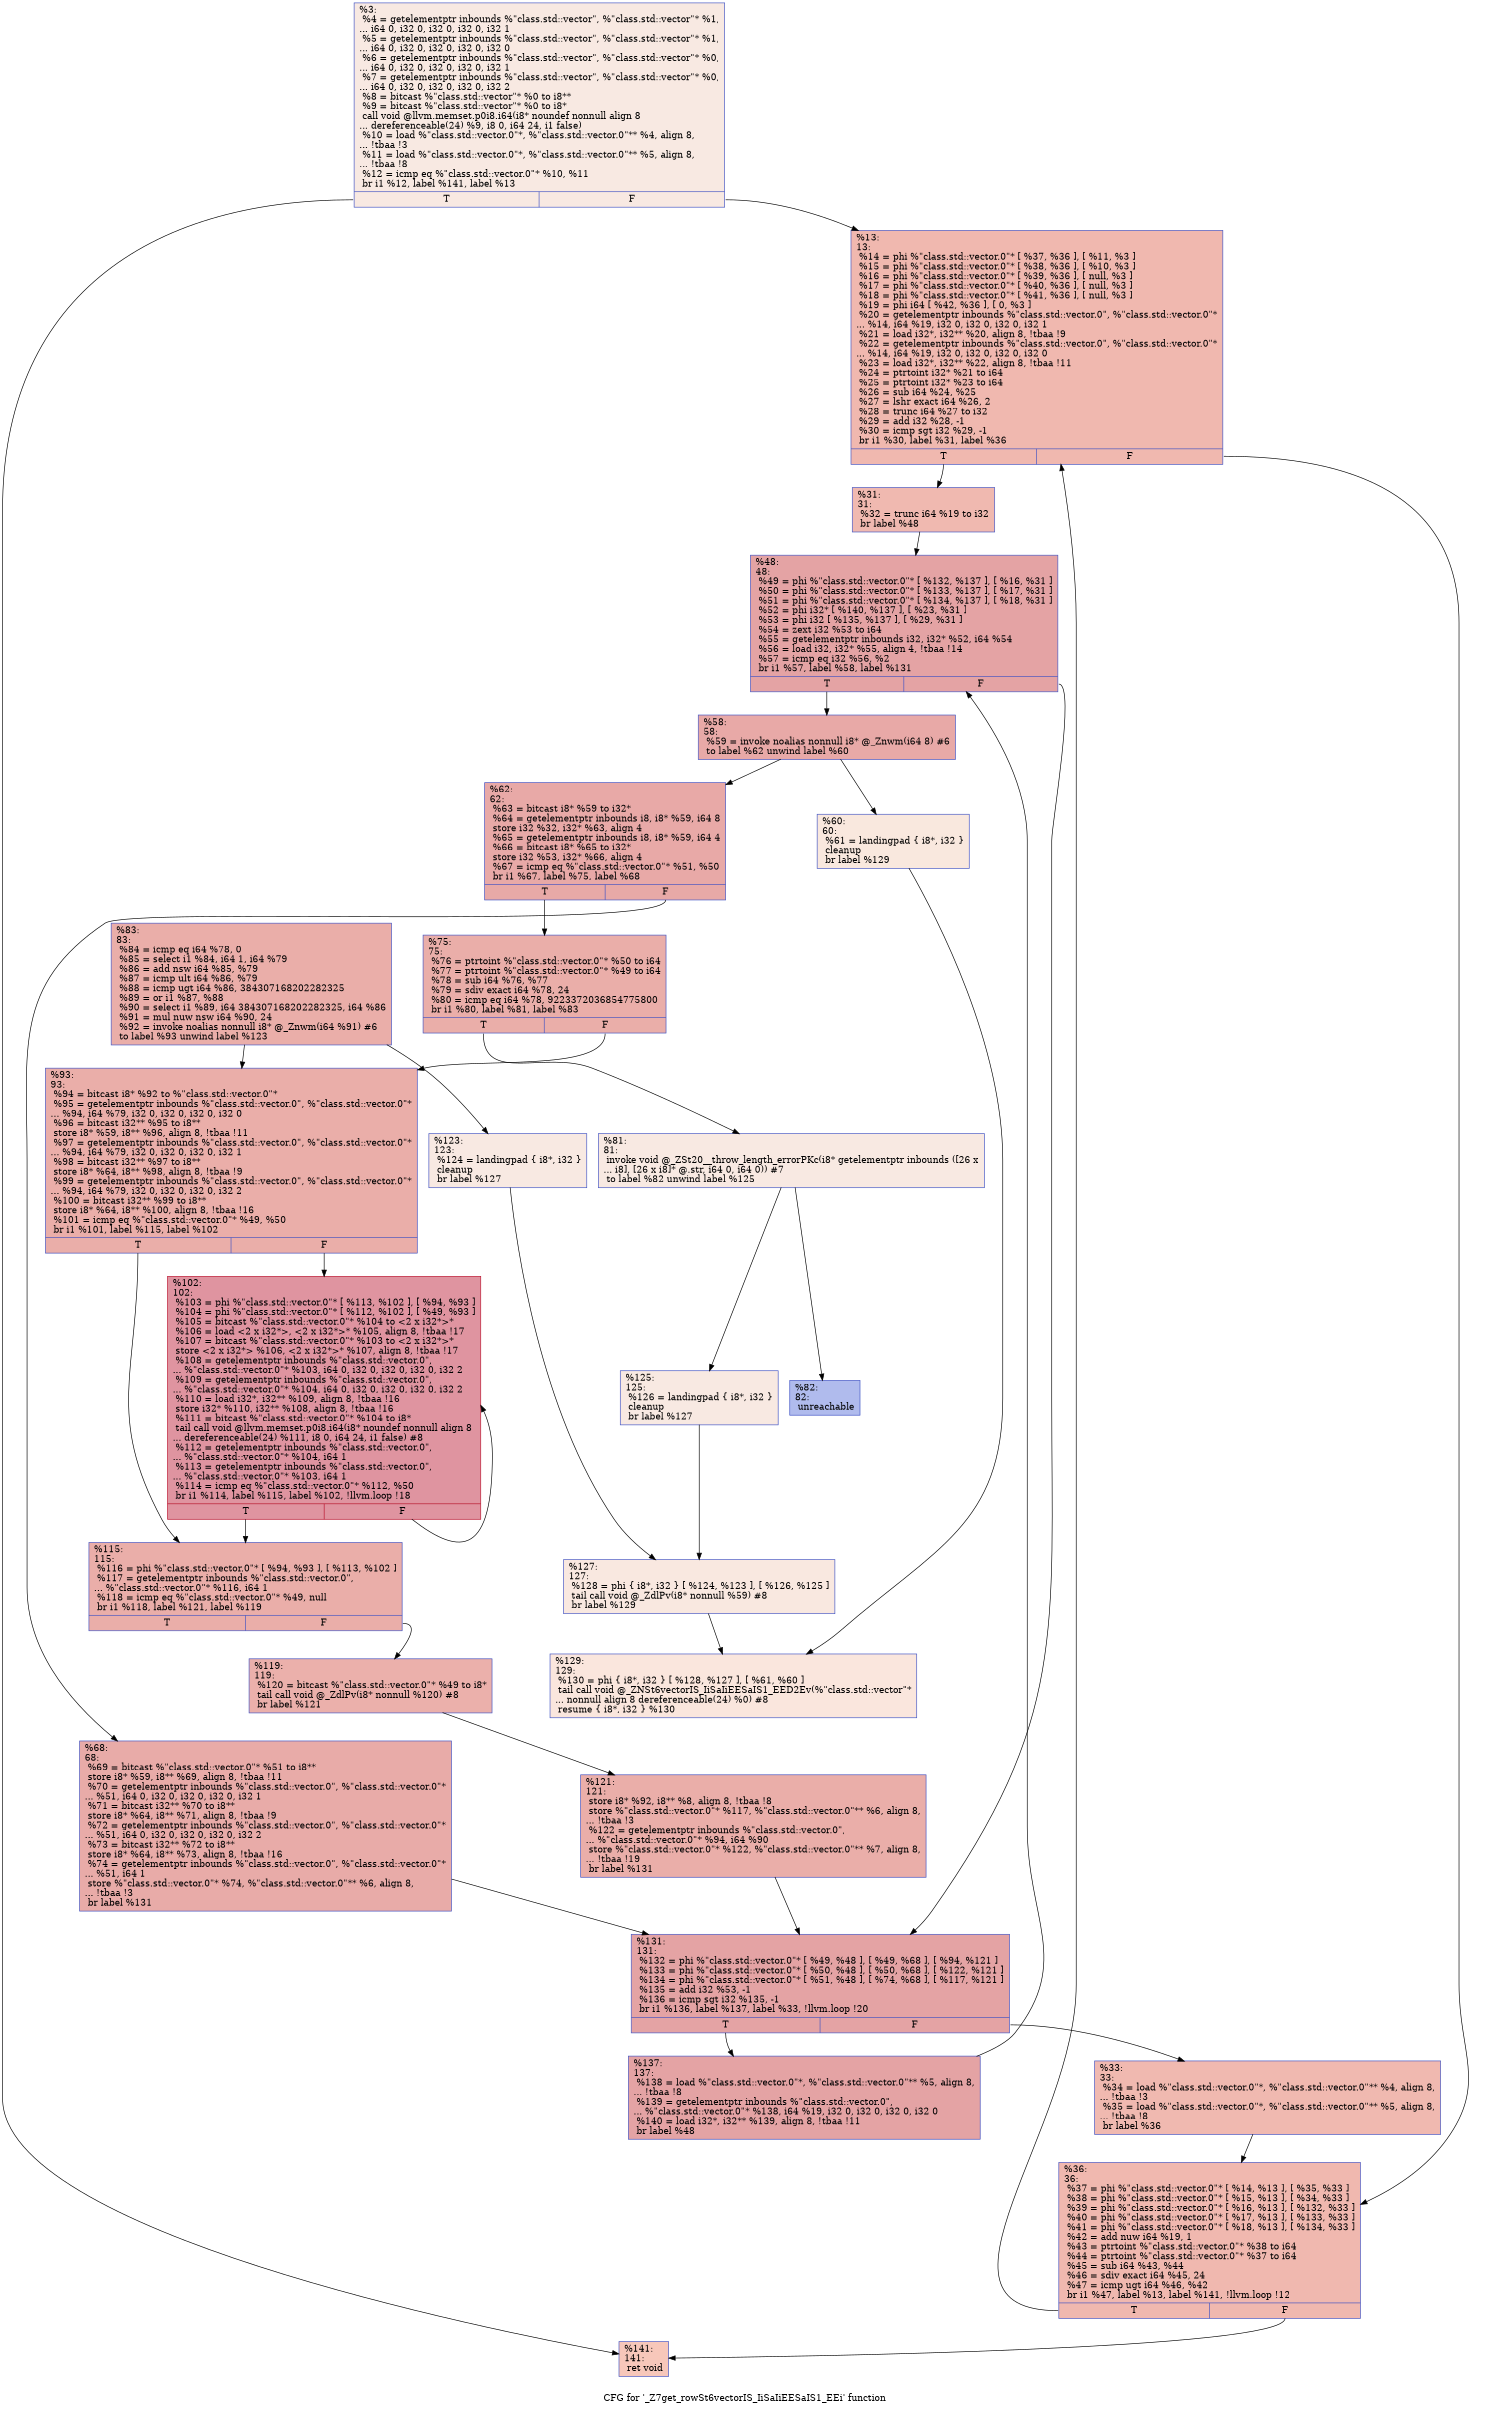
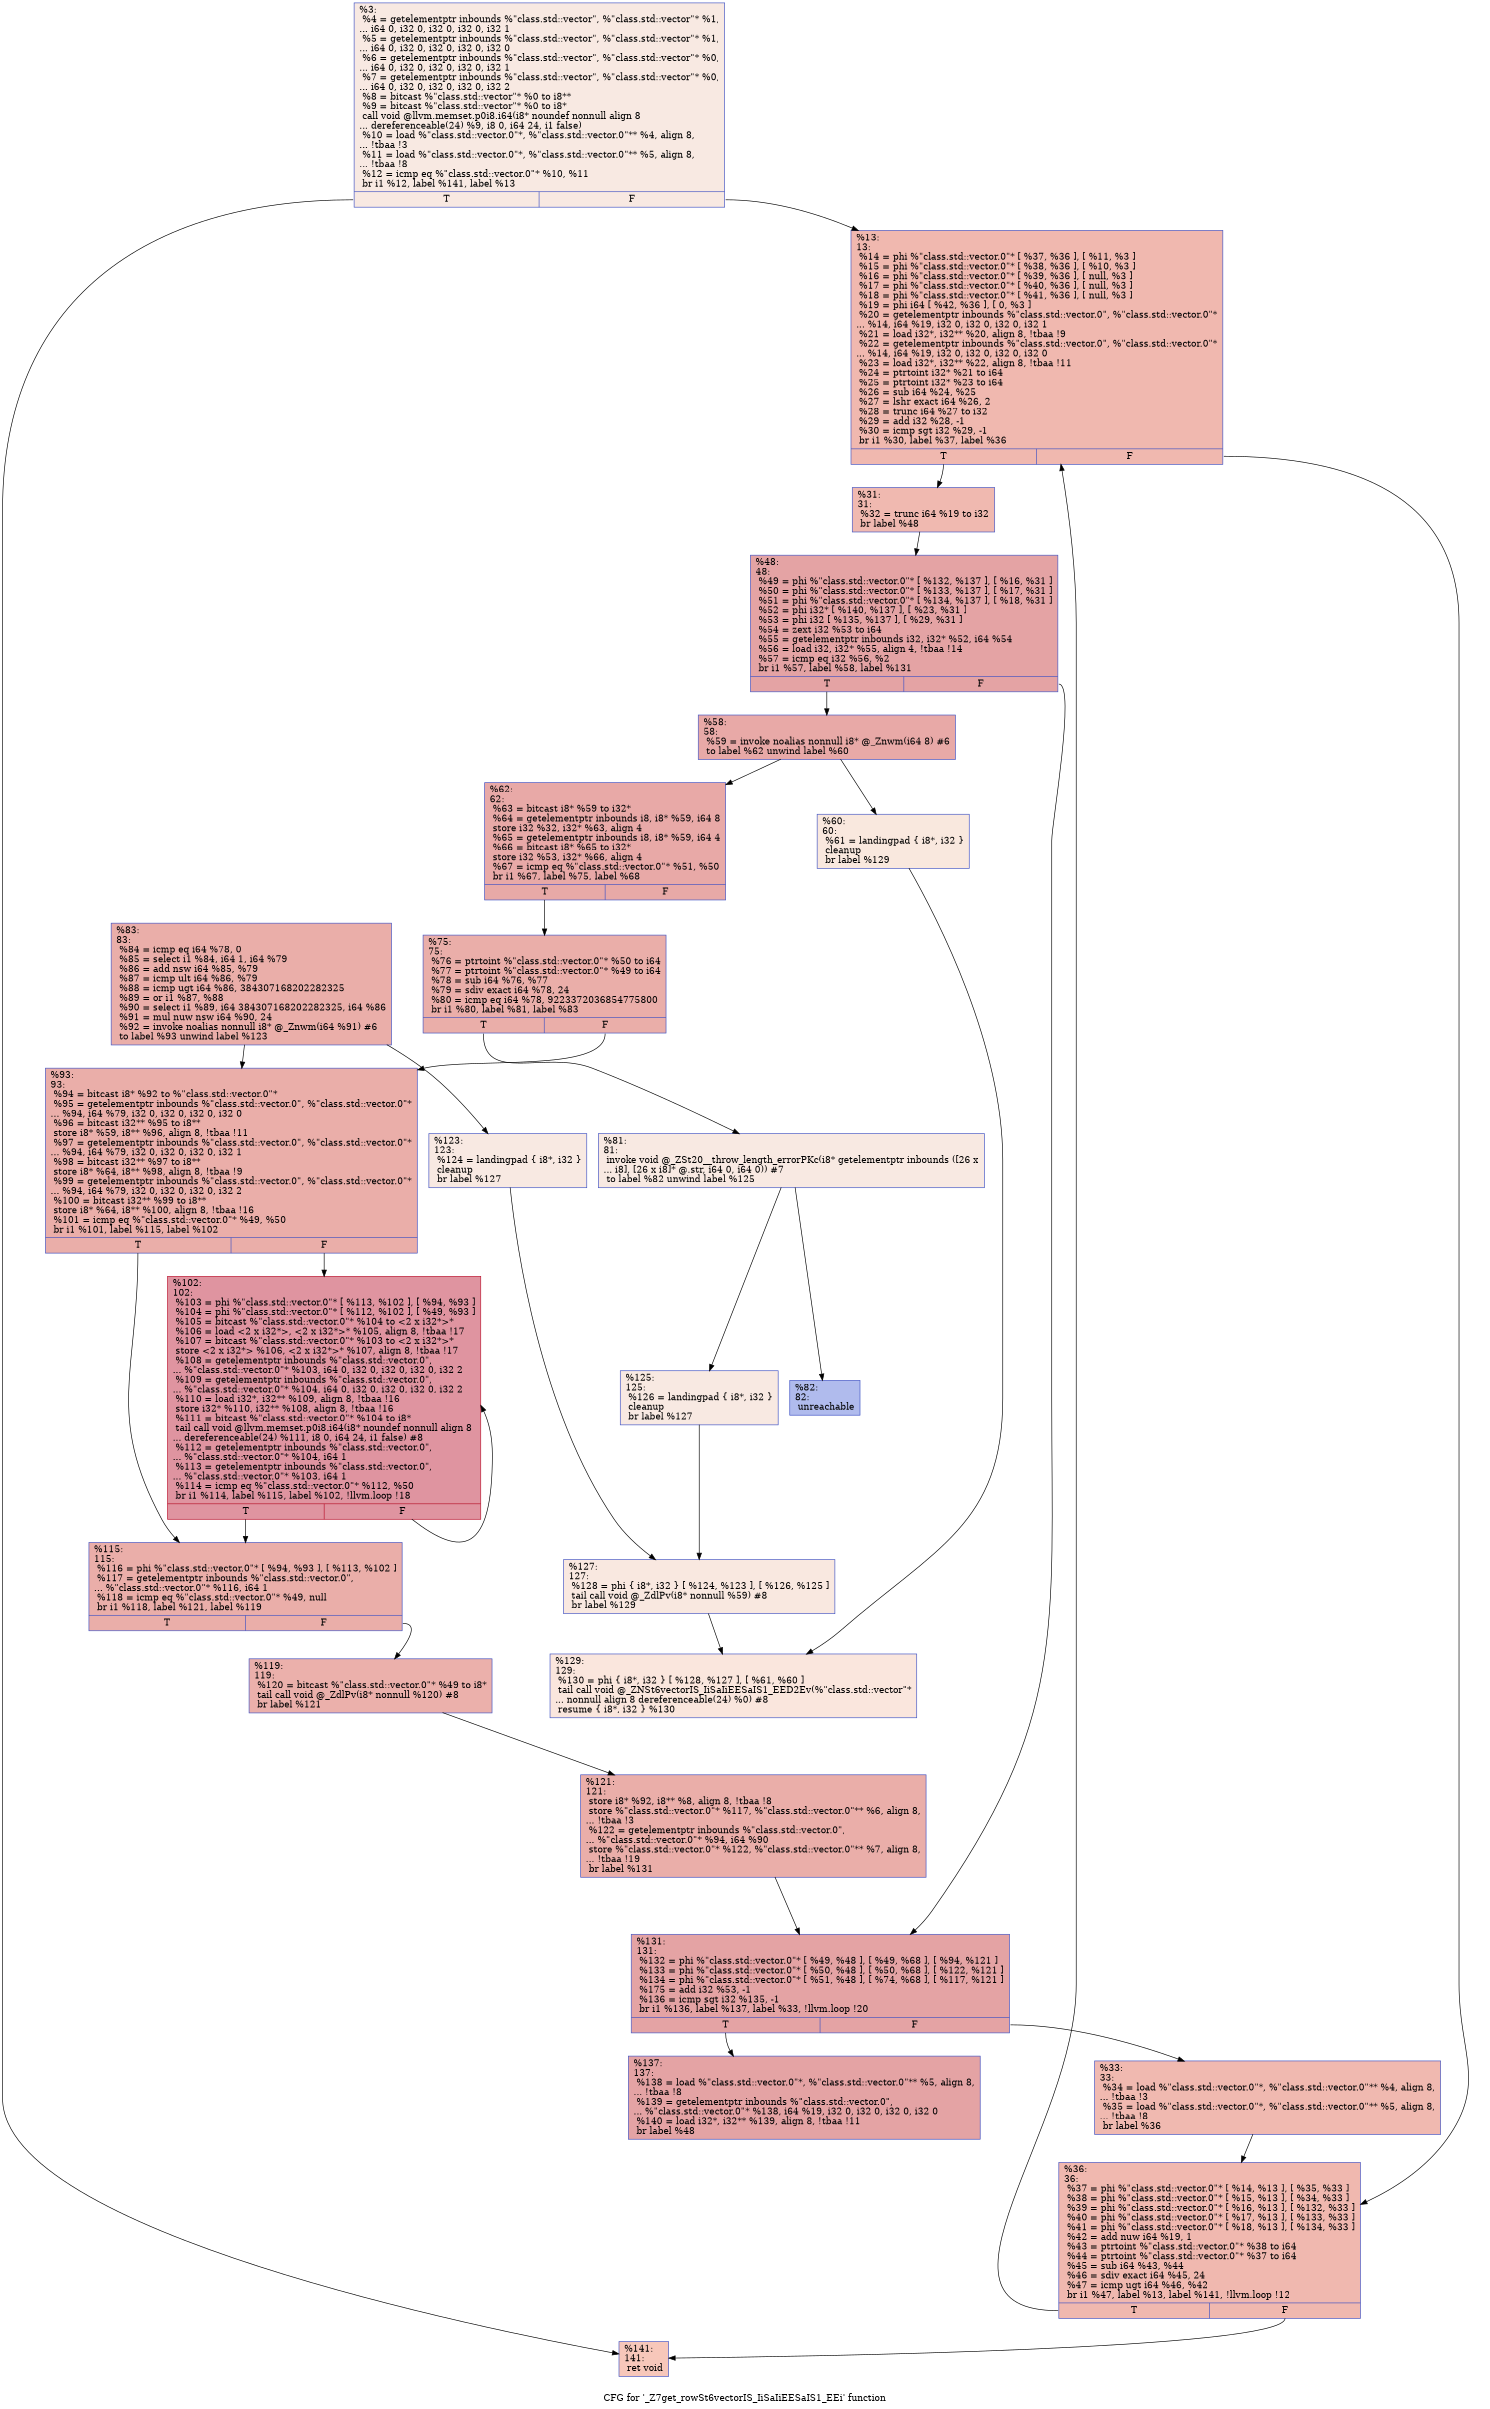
(932, 441) -> (932, 441)
(1027, 1385) -> none
(266, 1826) -> none
(694, 1990) -> (694, 1990)
